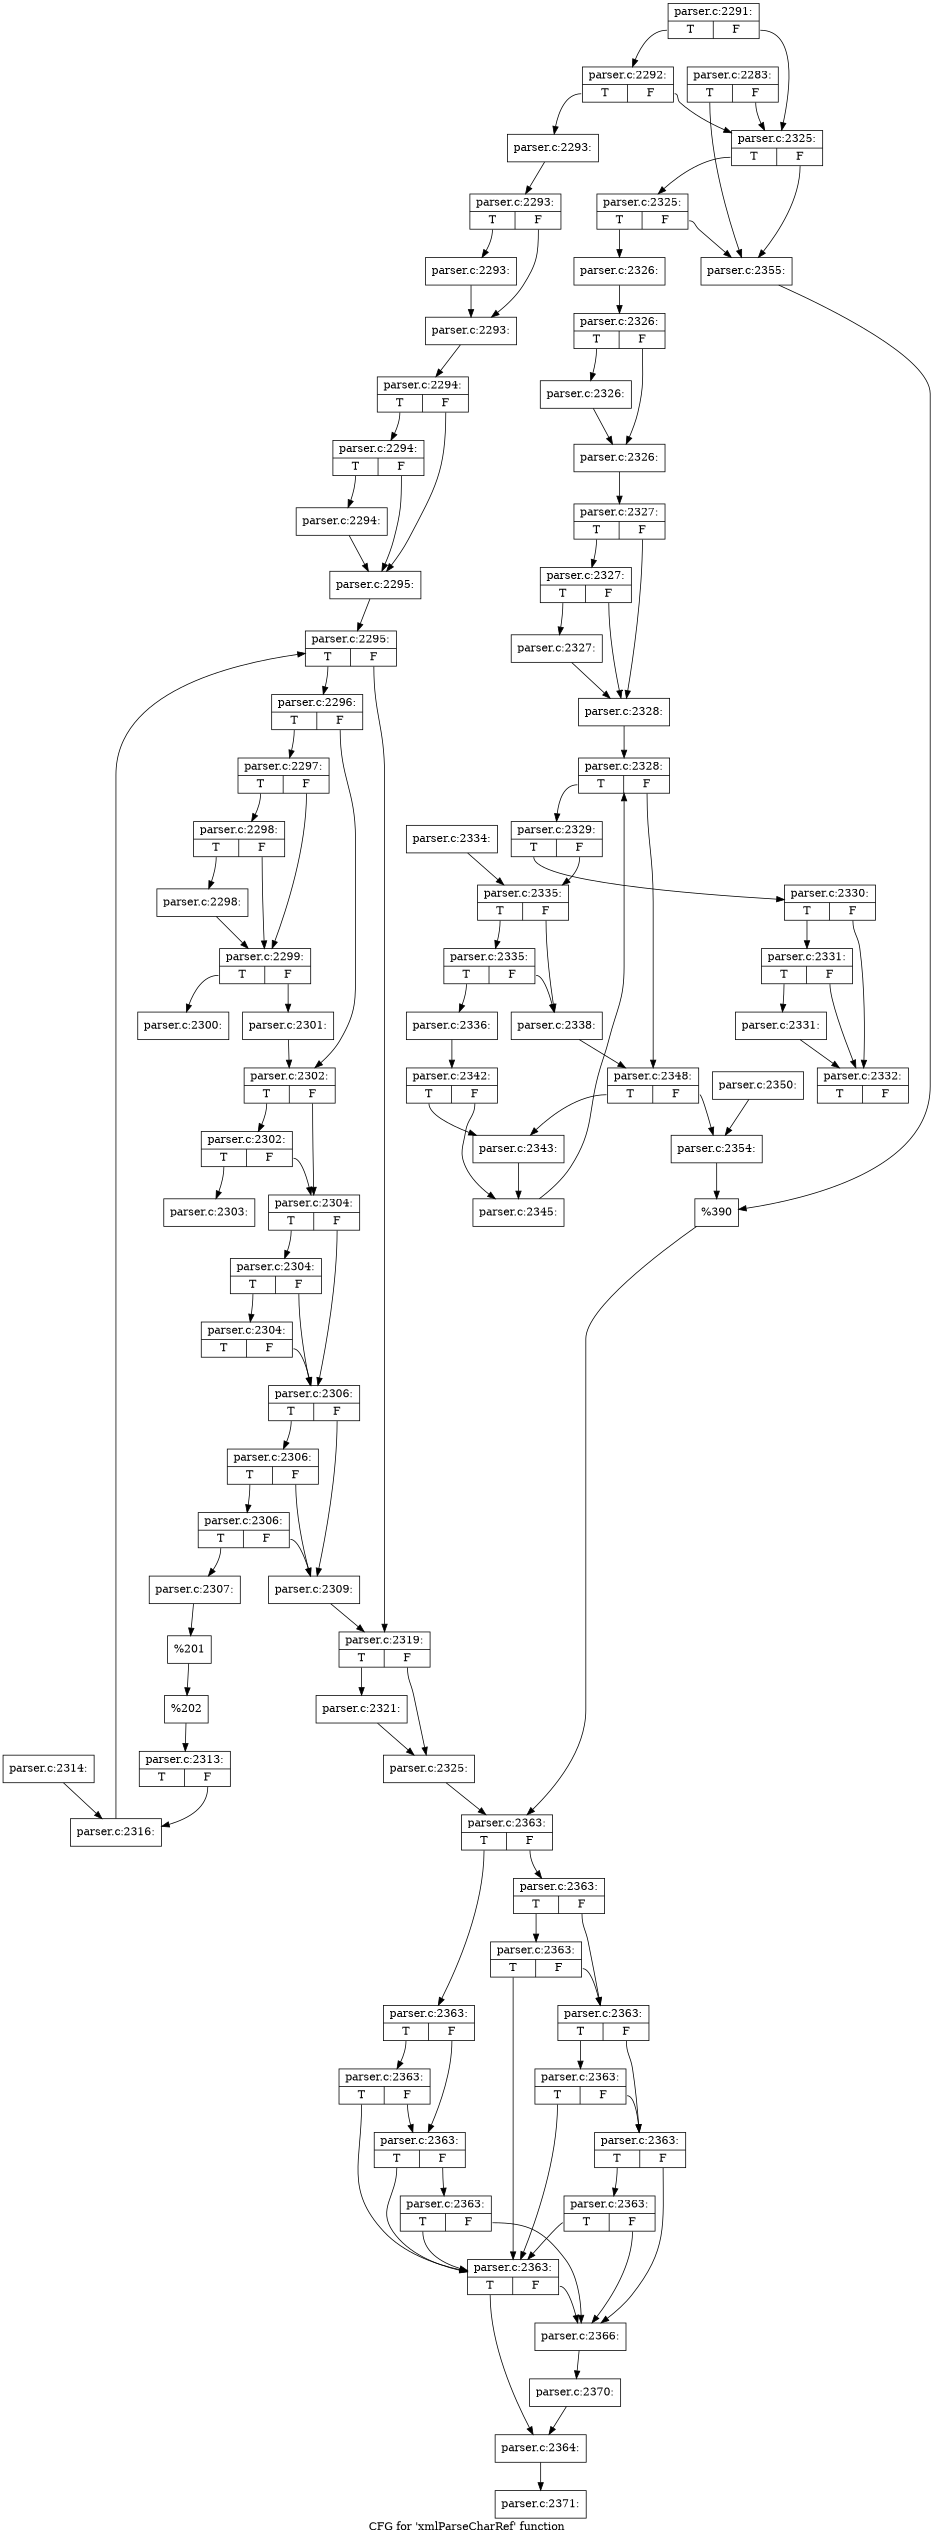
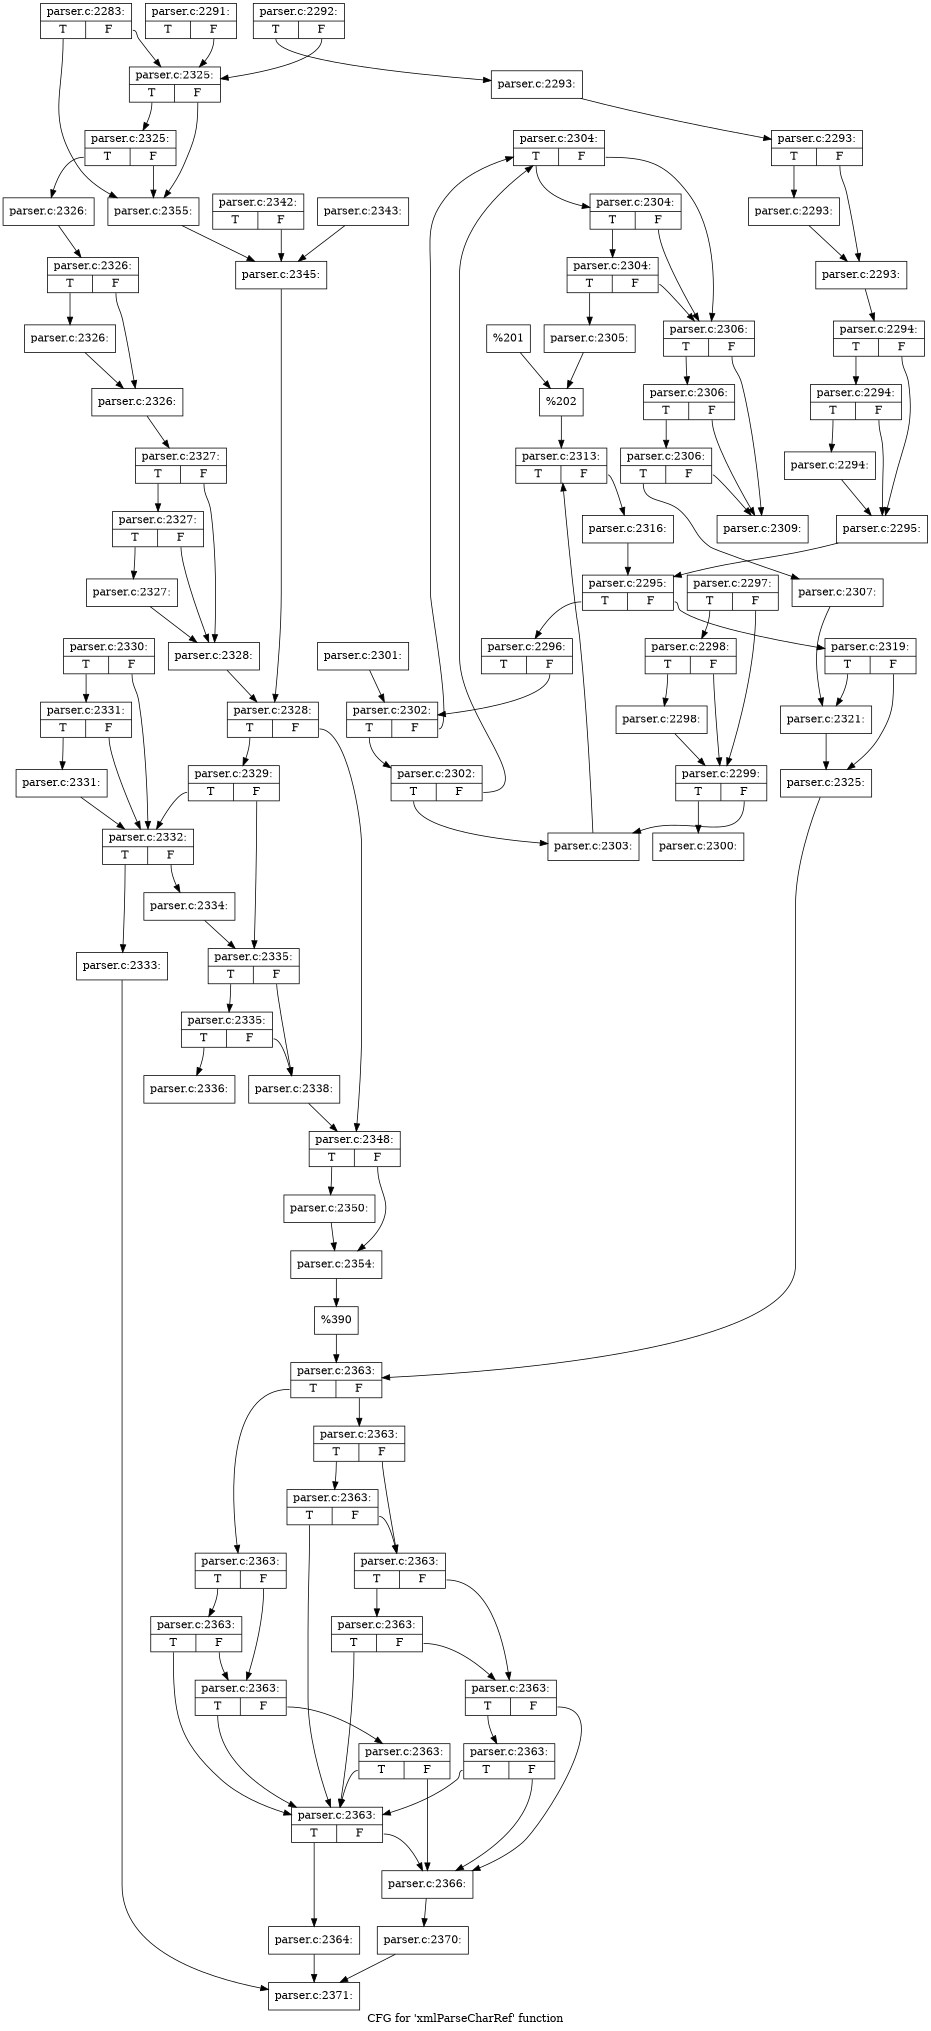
(647, 40) -> none
none -> (590, 339)
none -> (582, 662)
(293, 740) -> none
(930, 764) -> (215, 242)
none -> (173, 875)
(646, 888) -> (172, 805)
none -> (122, 966)
(288, 994) -> (703, 827)
(452, 1050) -> none
(568, 1106) -> (332, 1177)
(446, 1122) -> none
(345, 1615) -> none
(192, 1616) -> (817, 654)
(49, 1769) -> none
(560, 2417) -> (371, 1967)
